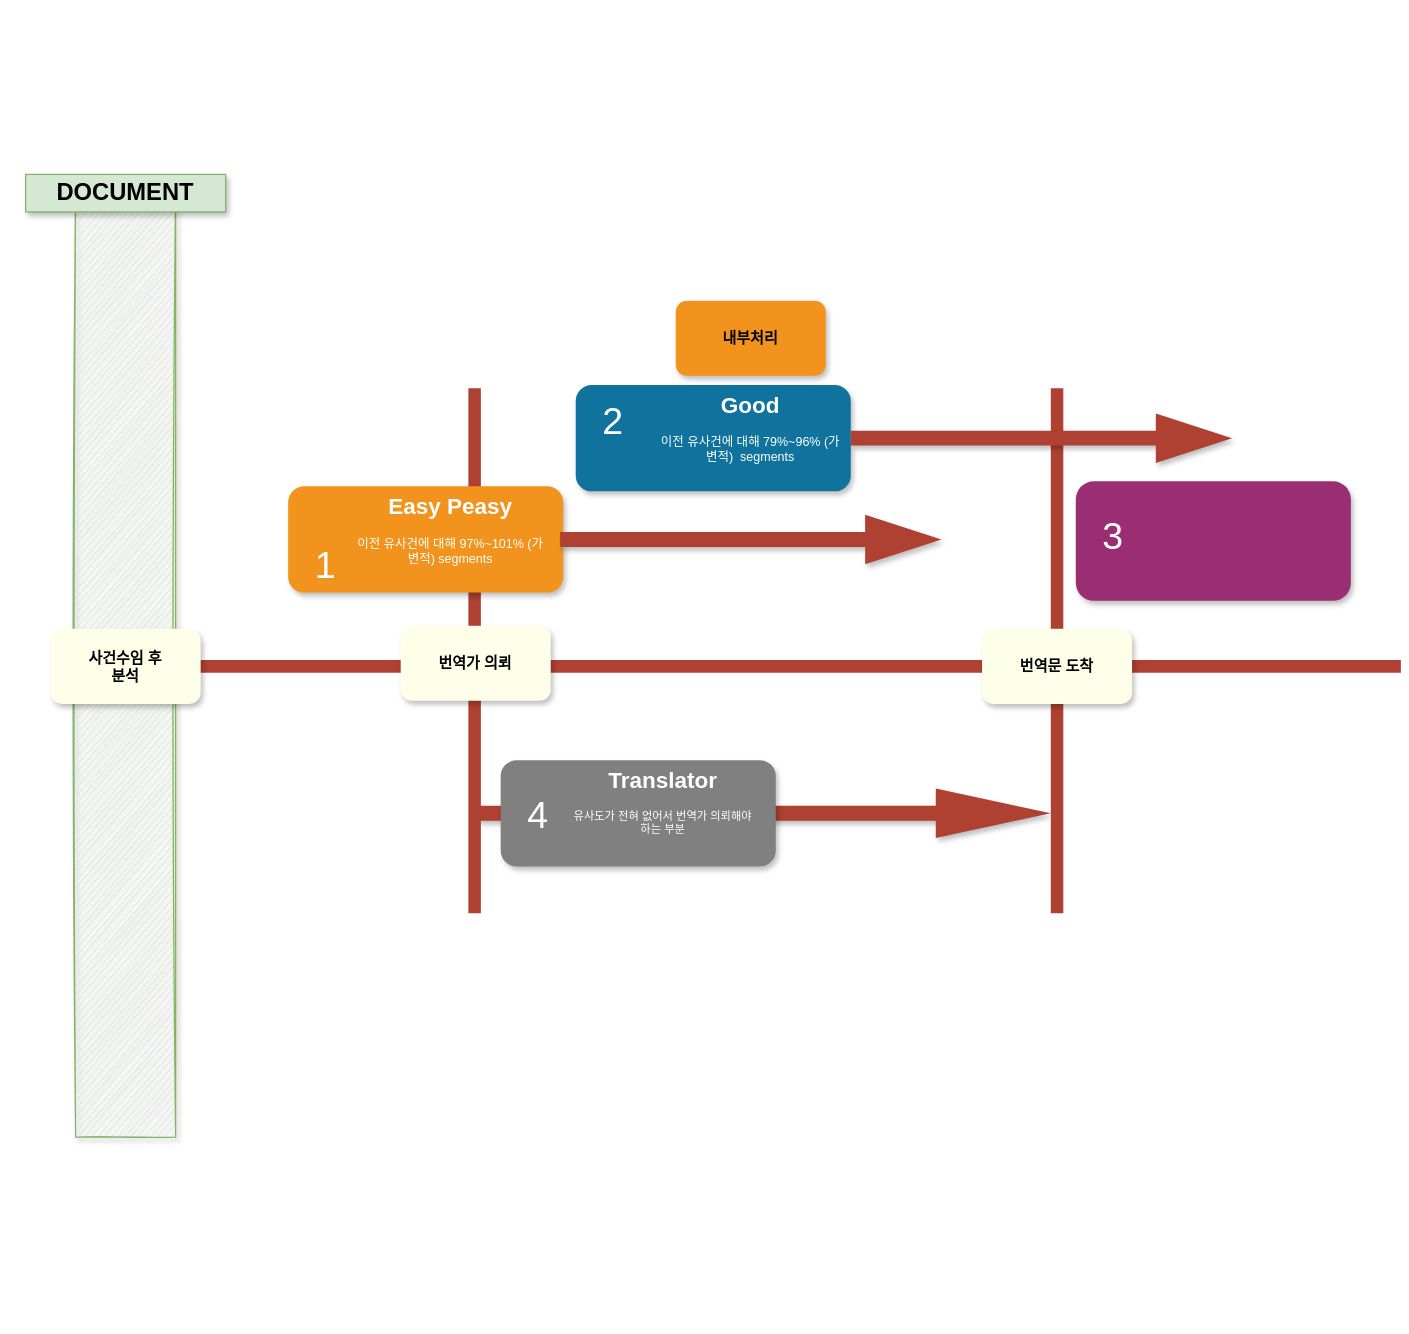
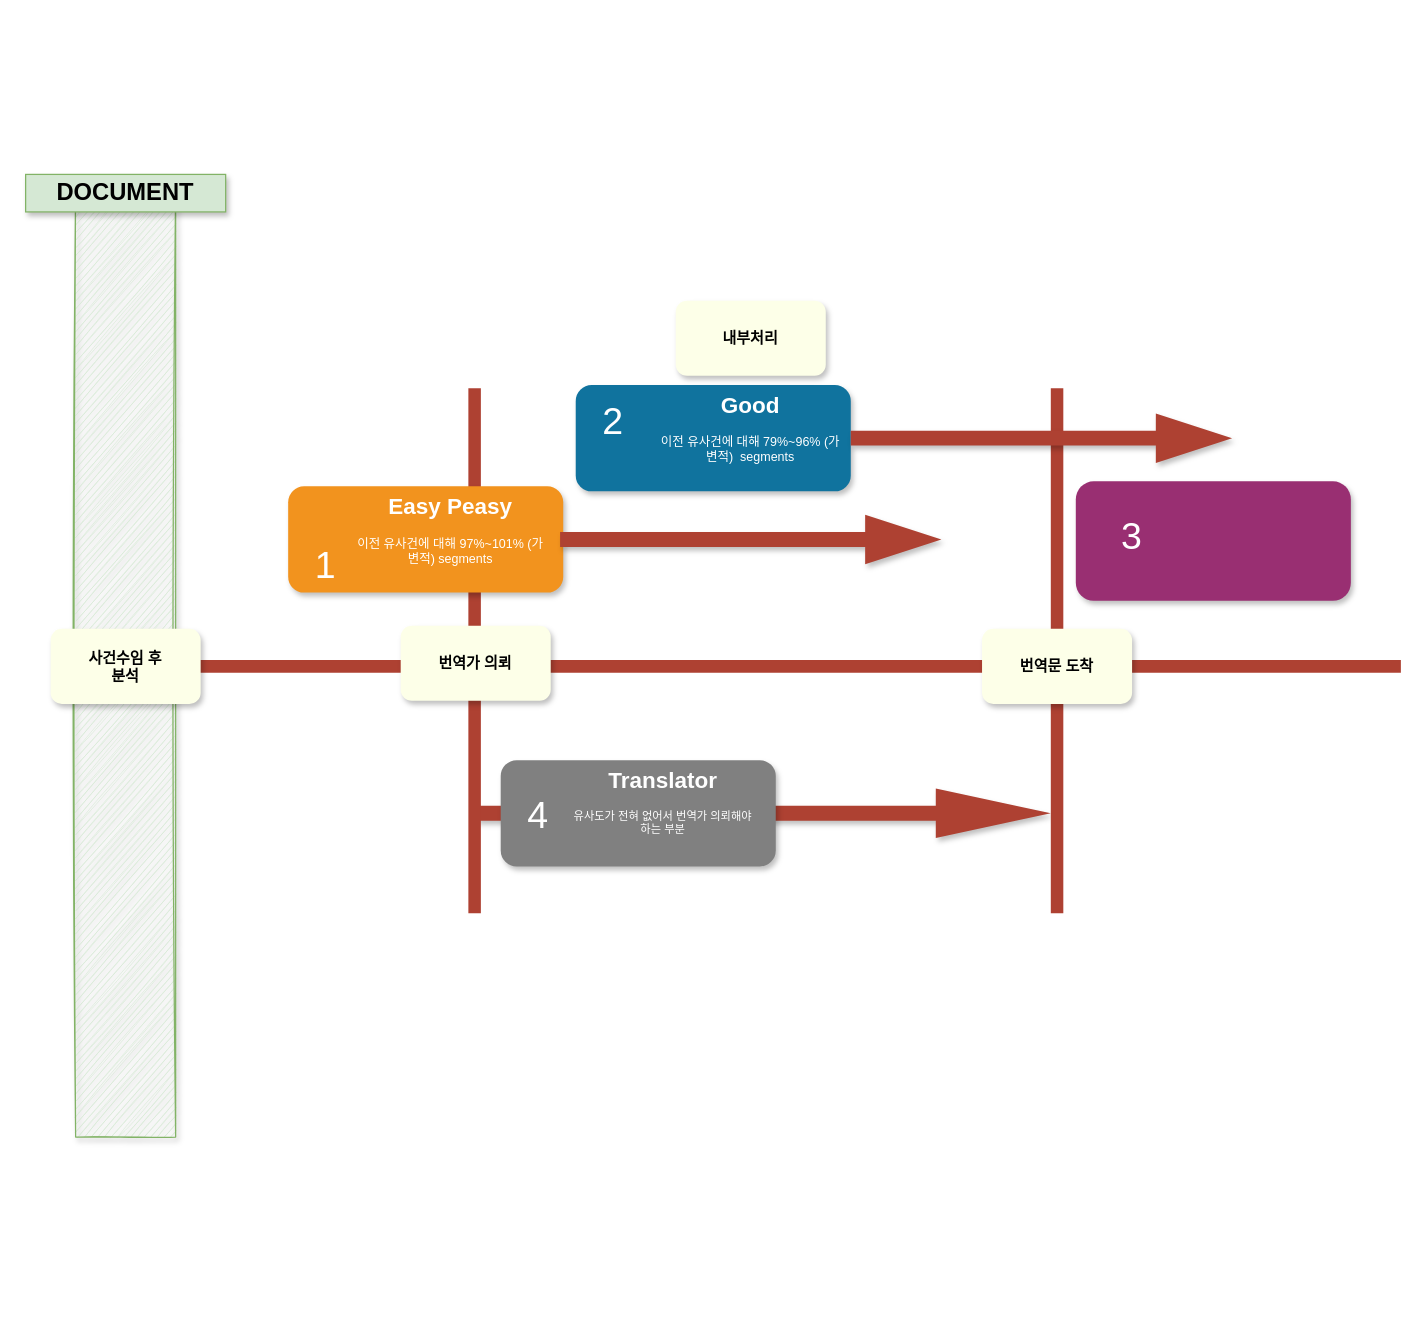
(751, 338) -> (751, 338)
(1113, 535) -> (1132, 535)
